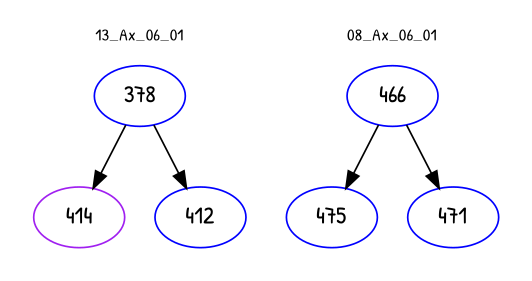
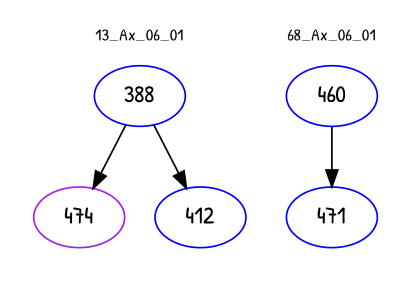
(393, 36) -> (332, 36)
(140, 96) -> (140, 96)
(393, 96) -> (332, 96)
(79, 217) -> (79, 217)
(332, 217) -> none
